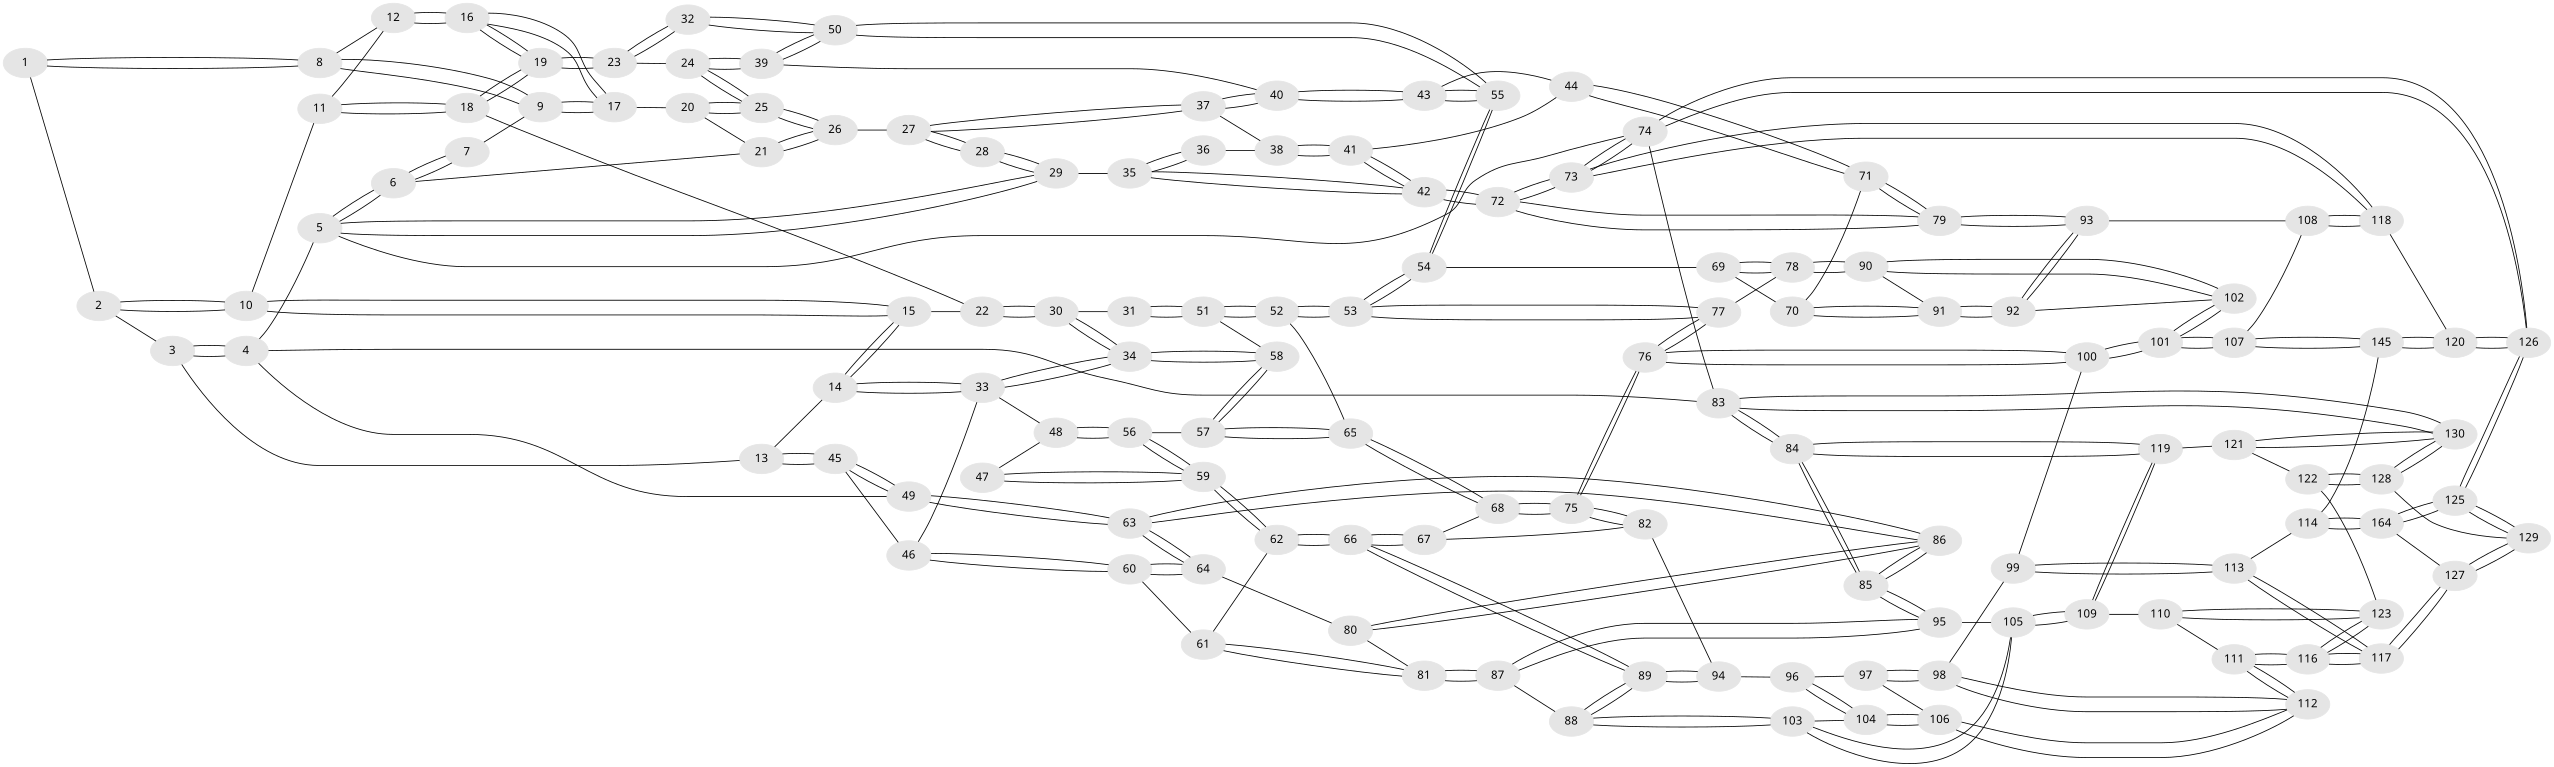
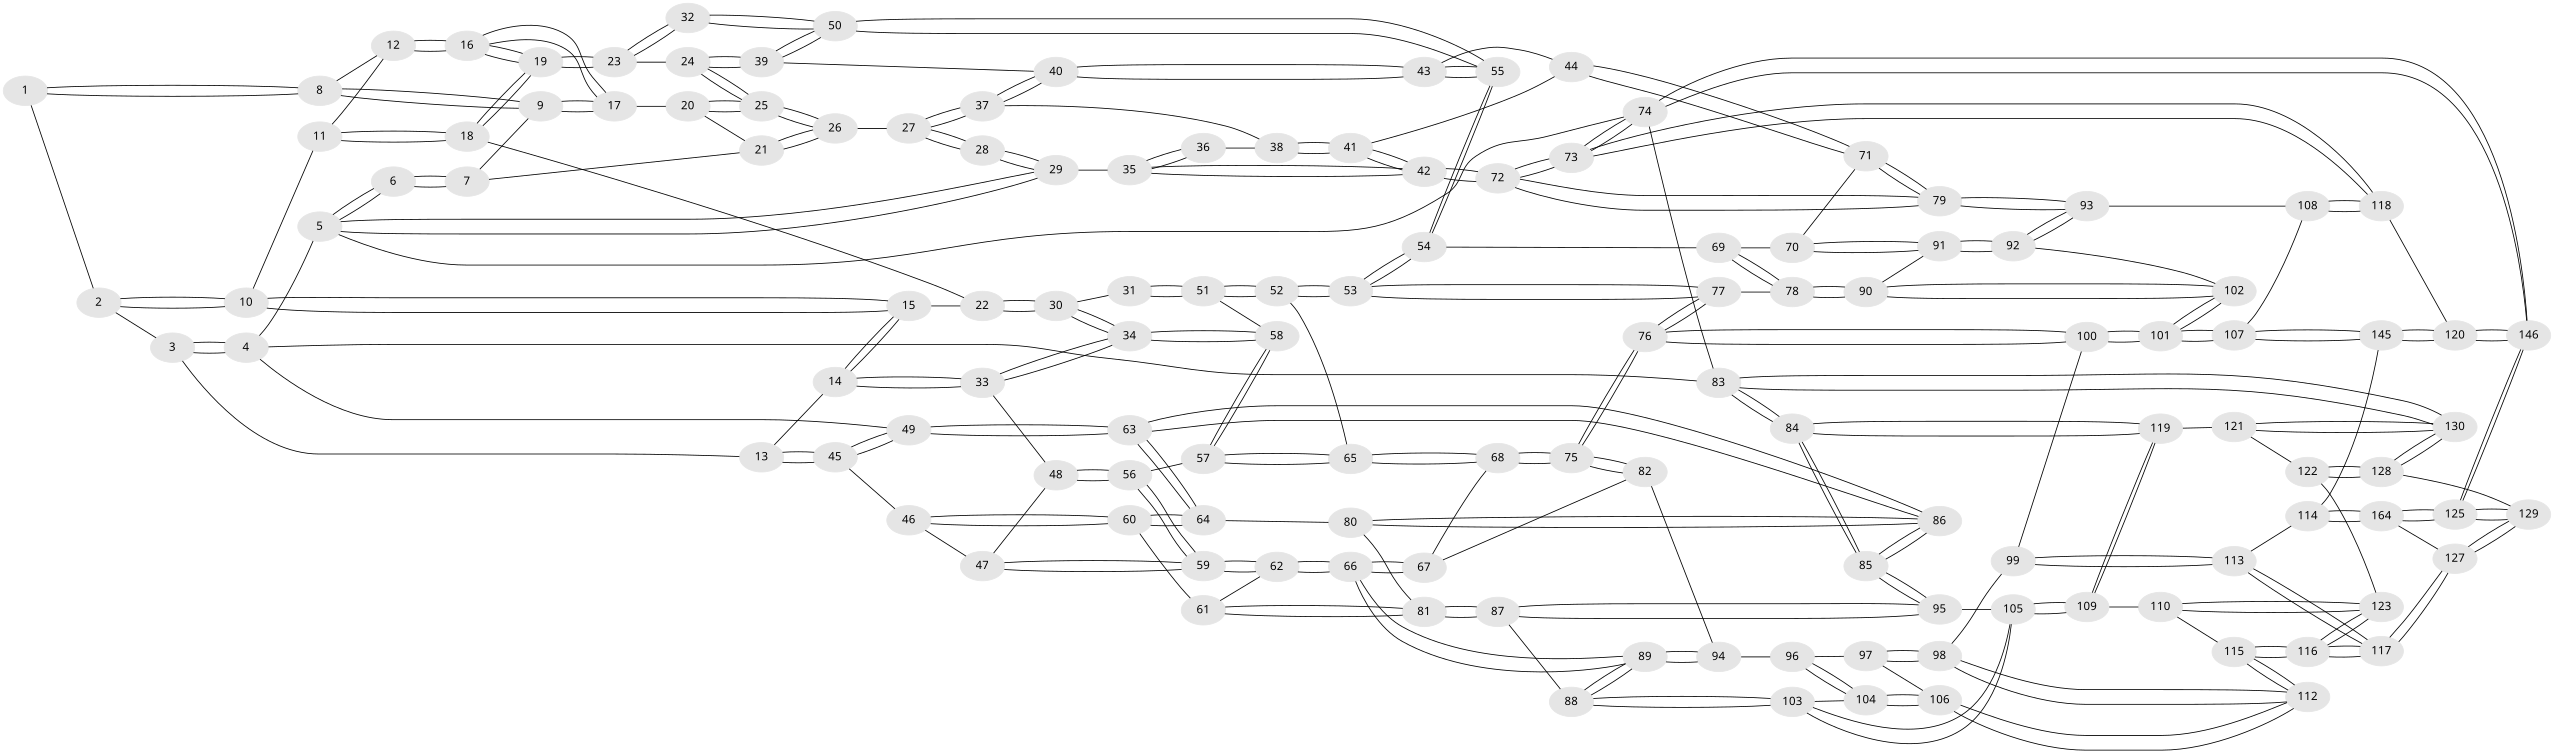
(578, 168) -> (614, 166)
(2529, 343) -> (2529, 335)
(951, 473) -> (946, 543)
(2234, 659) -> (2234, 652)
